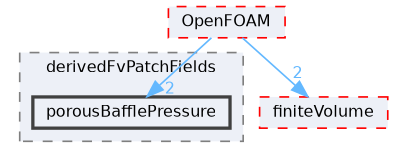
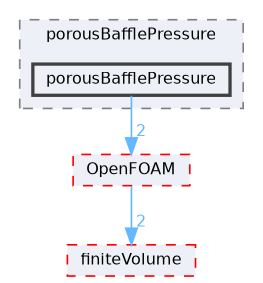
(184, 63) -> (131, 119)
(131, 68) -> (131, 35)
